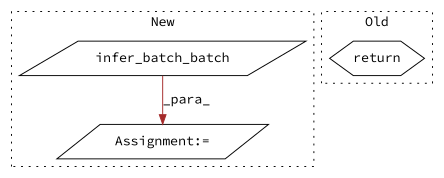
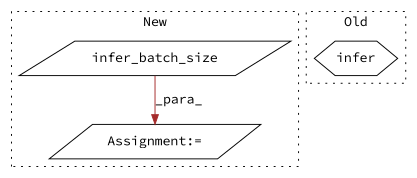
(163, 58) -> (155, 58)
(377, 58) -> (356, 58)
